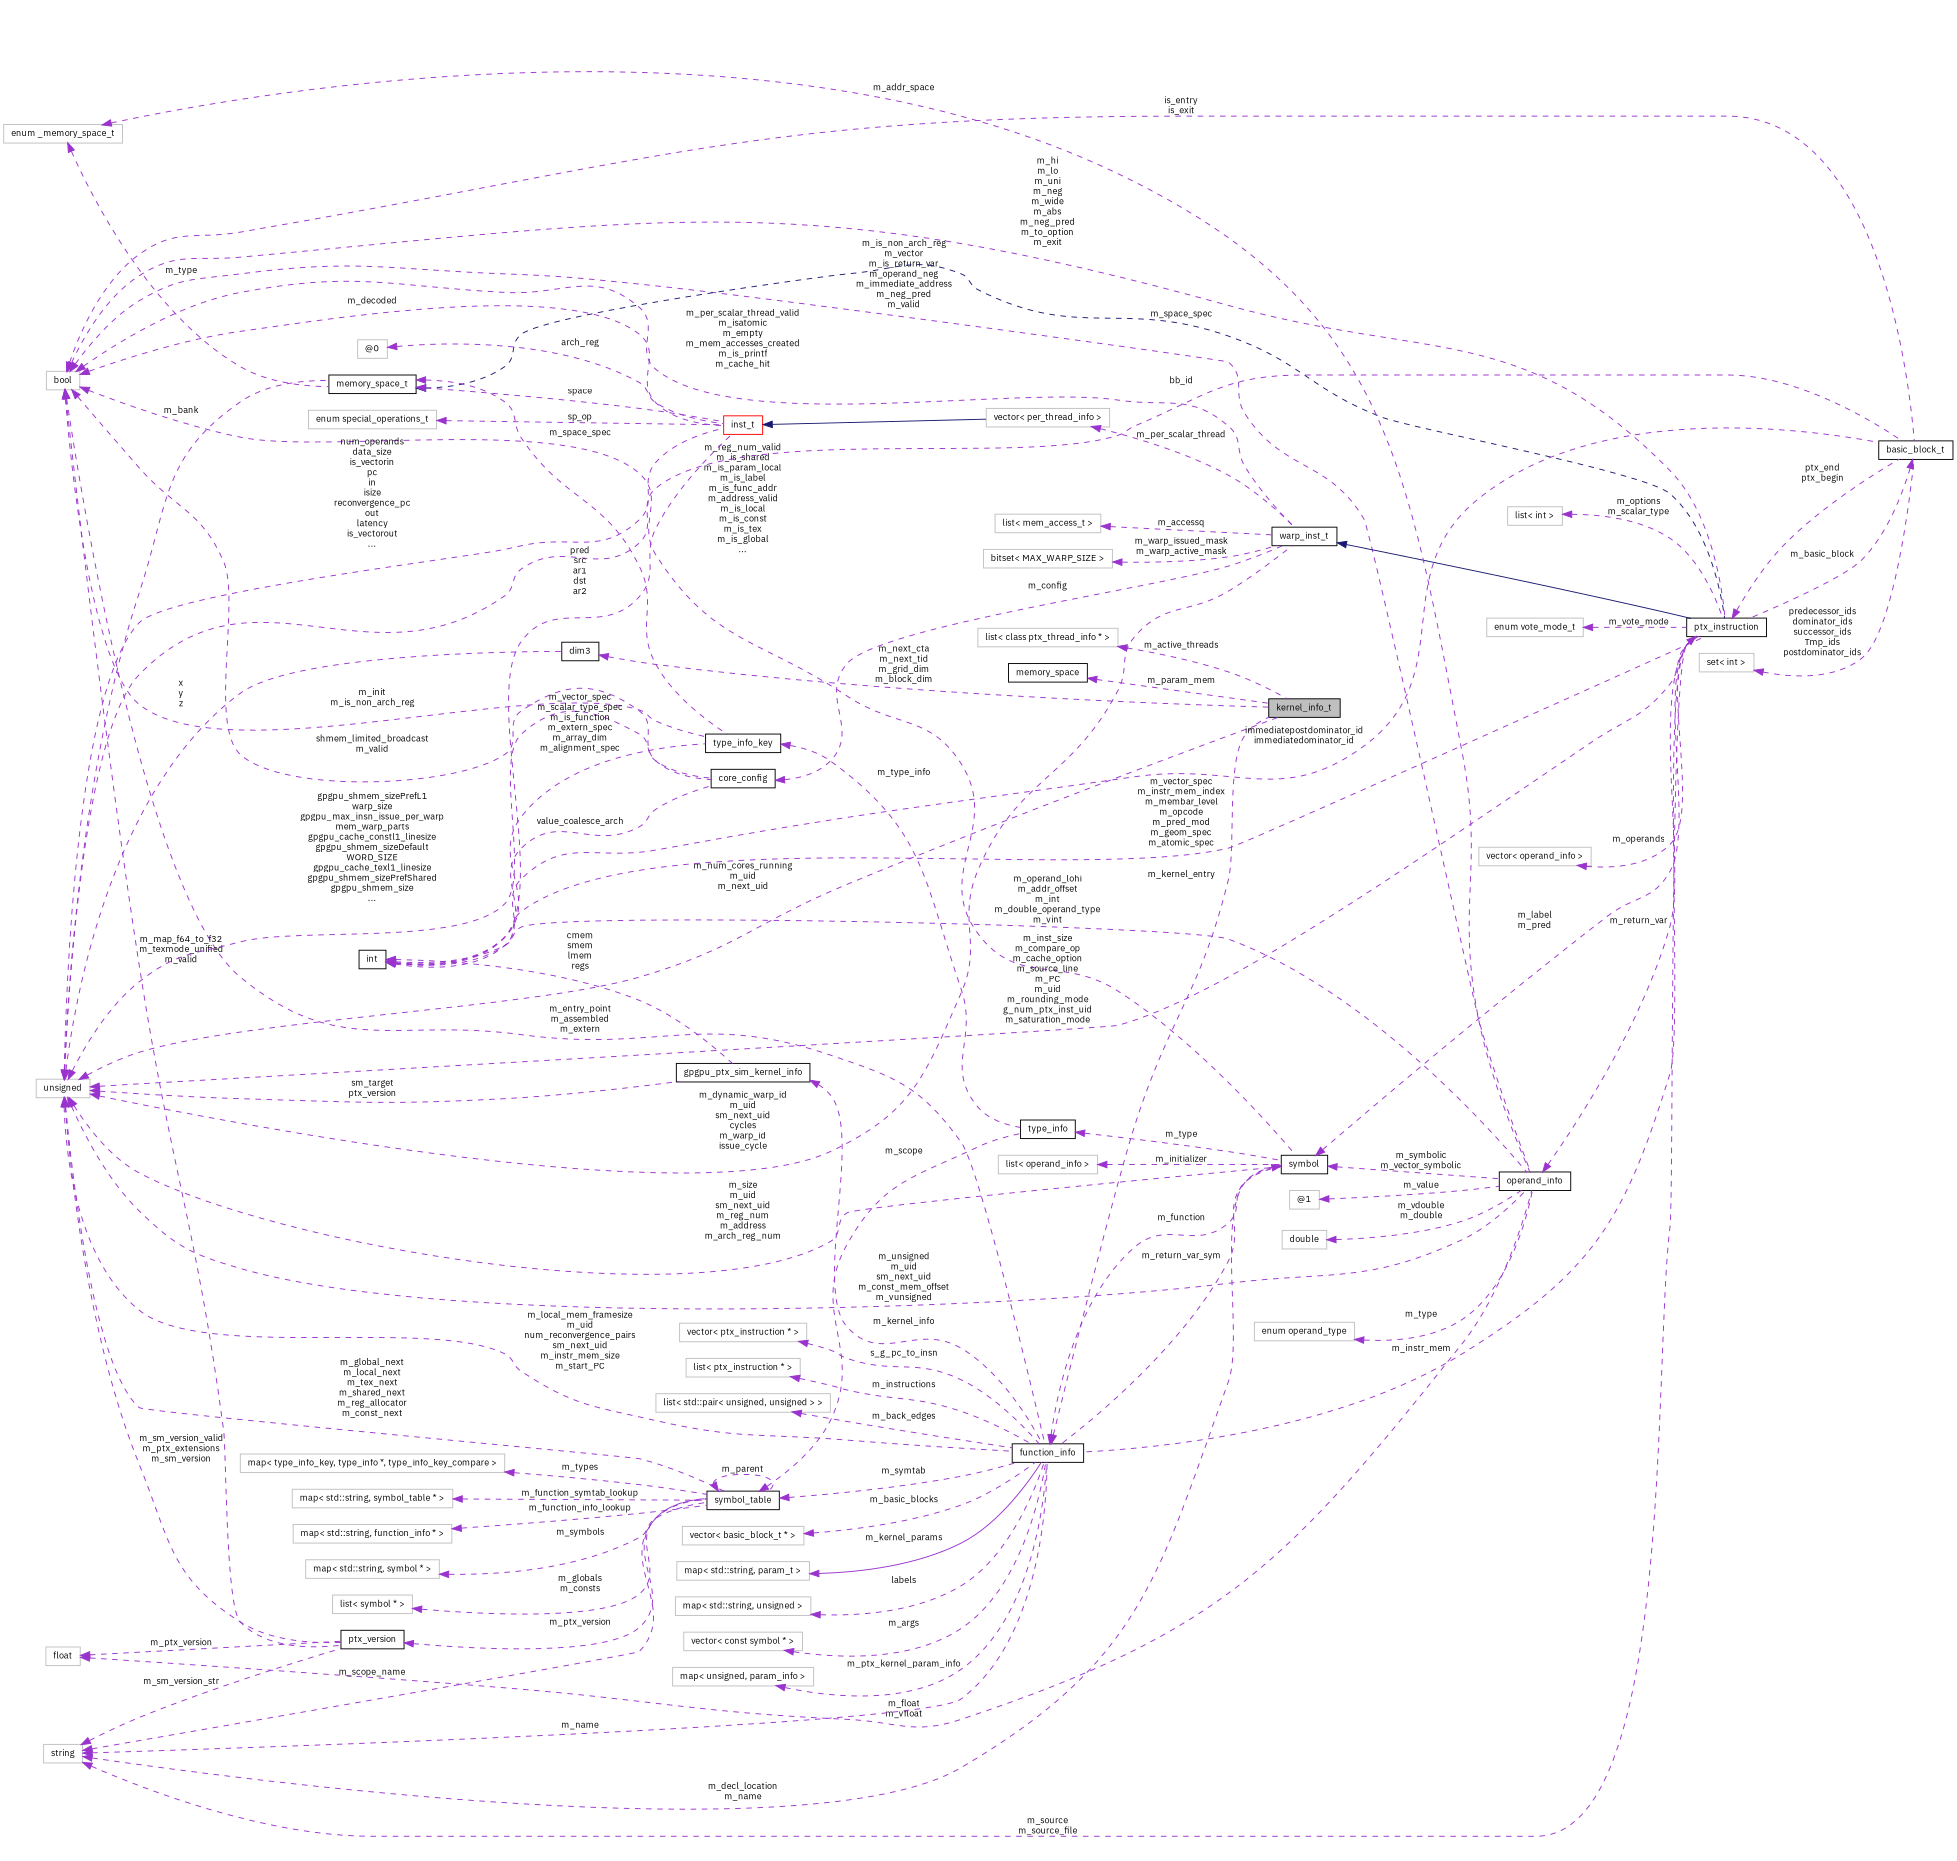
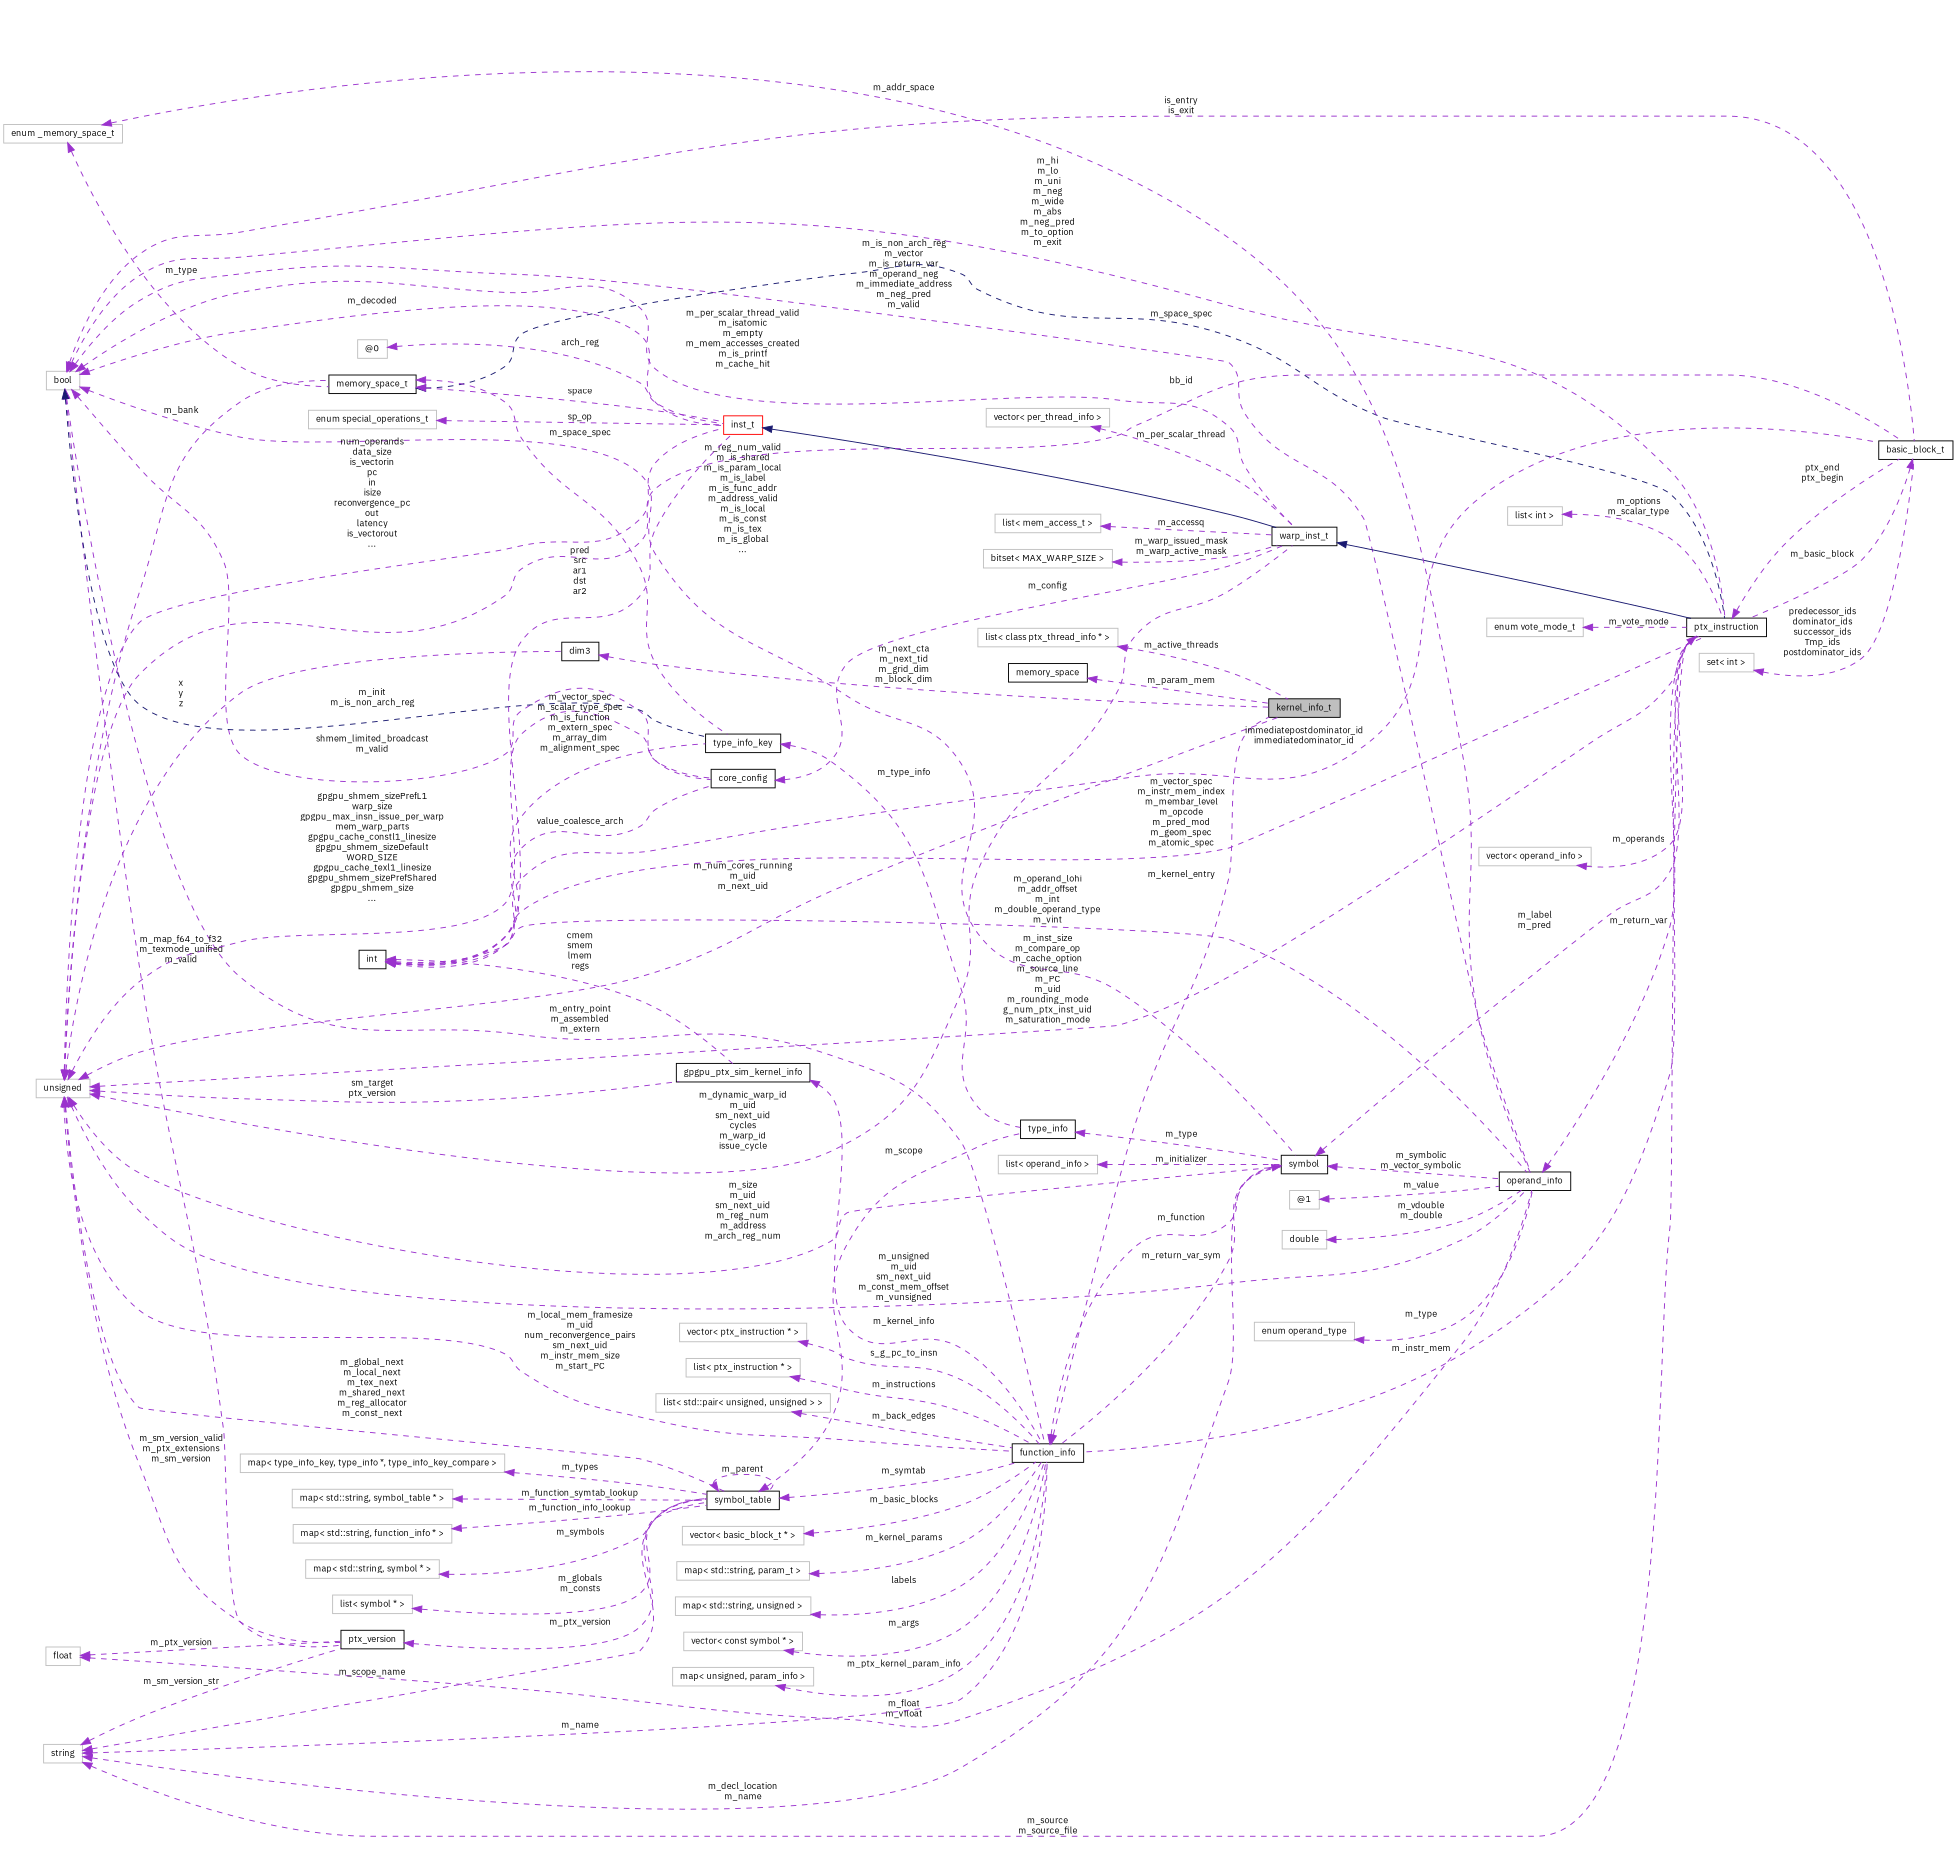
(879, 422) -> (1025, 472)
(265, 729) -> (265, 729)
(947, 1550) -> (947, 1550)
